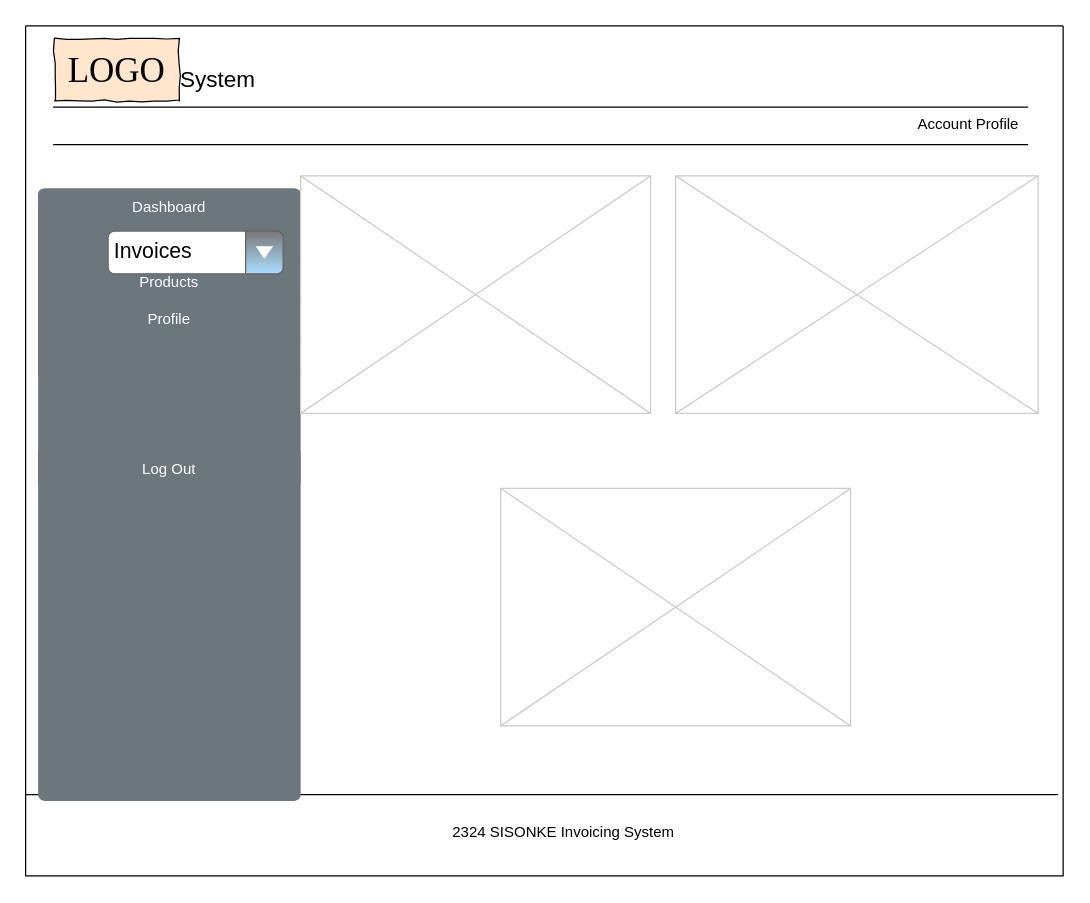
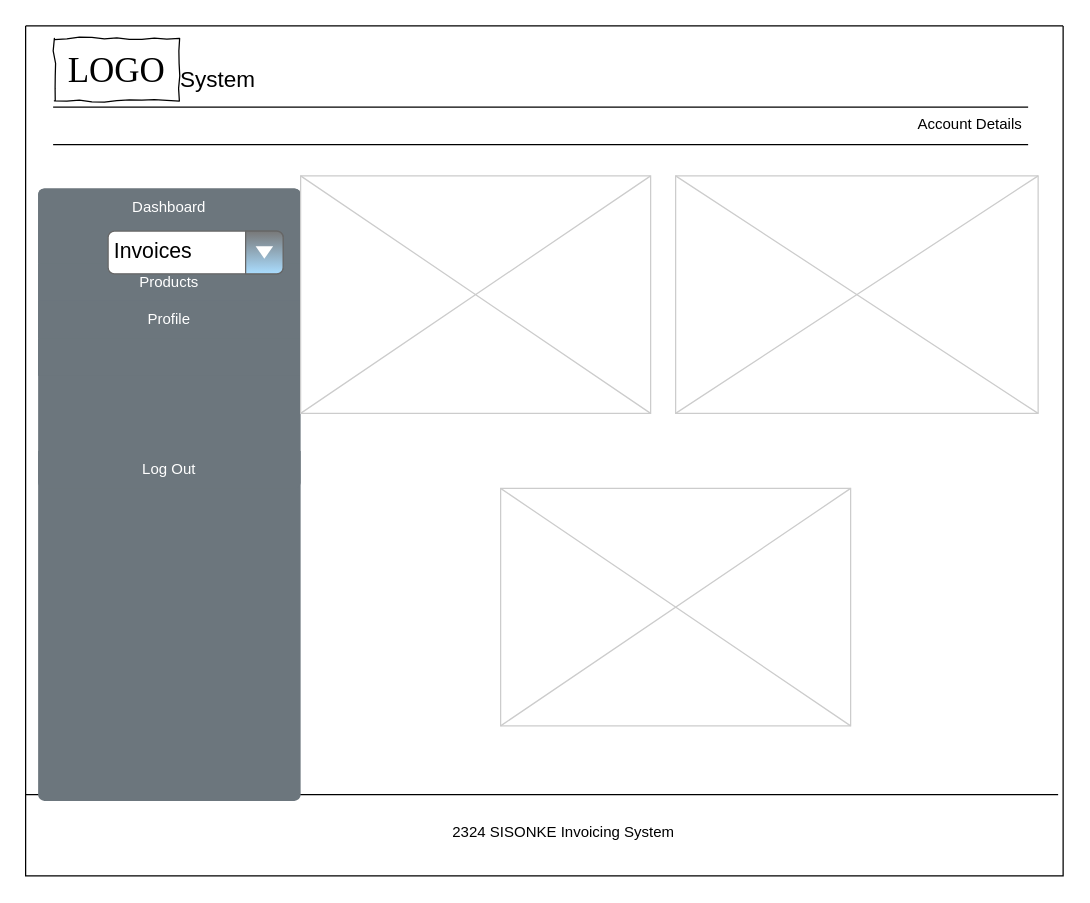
(117, 69) -> (117, 69)
(975, 124) -> (975, 124)
